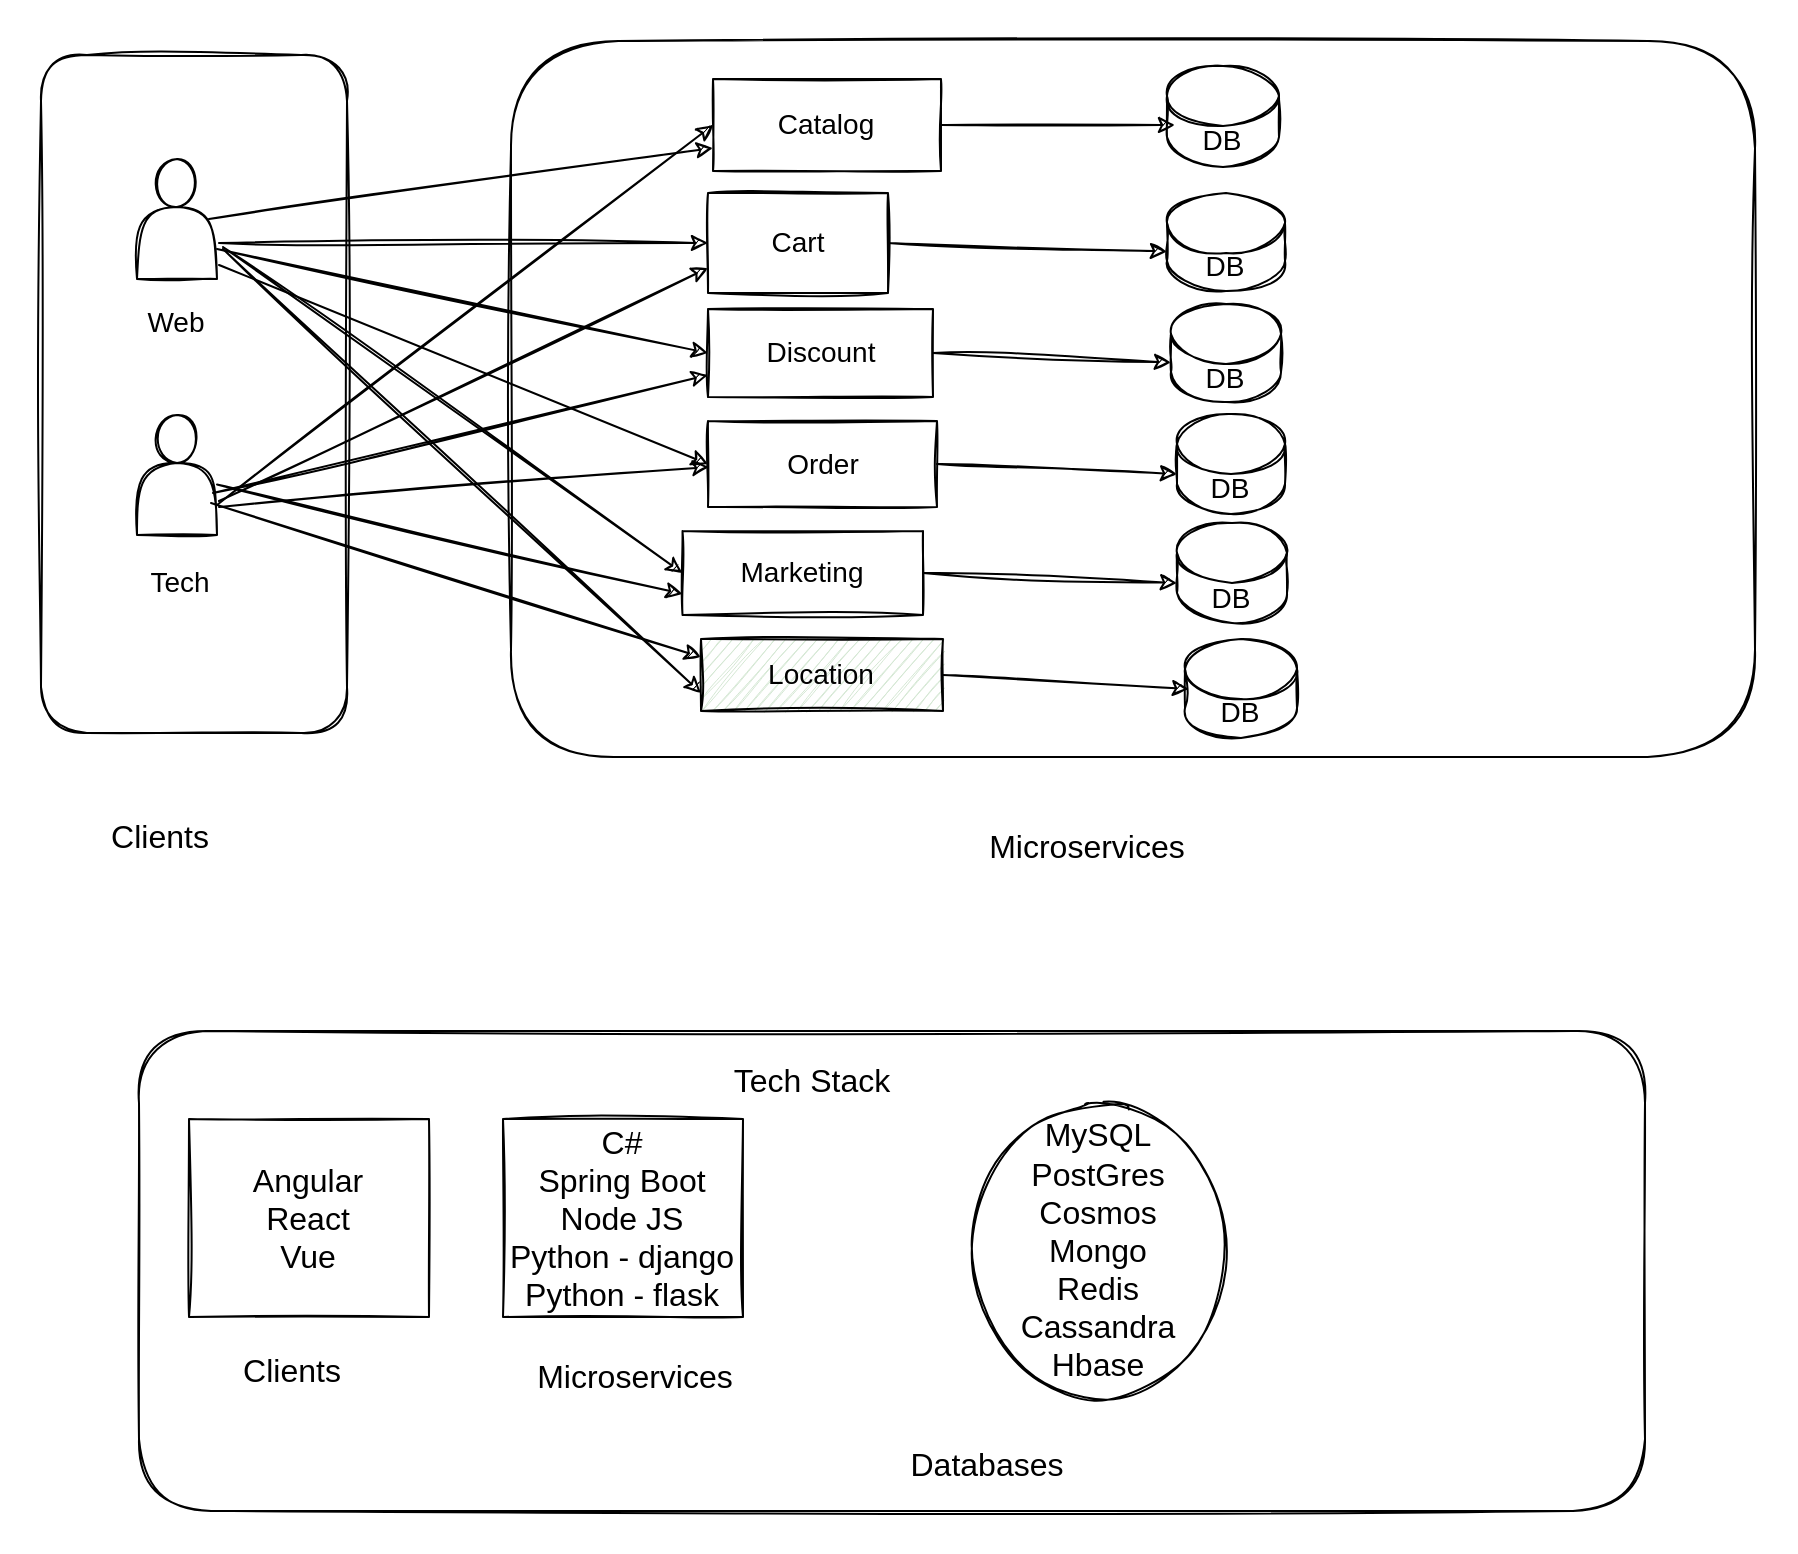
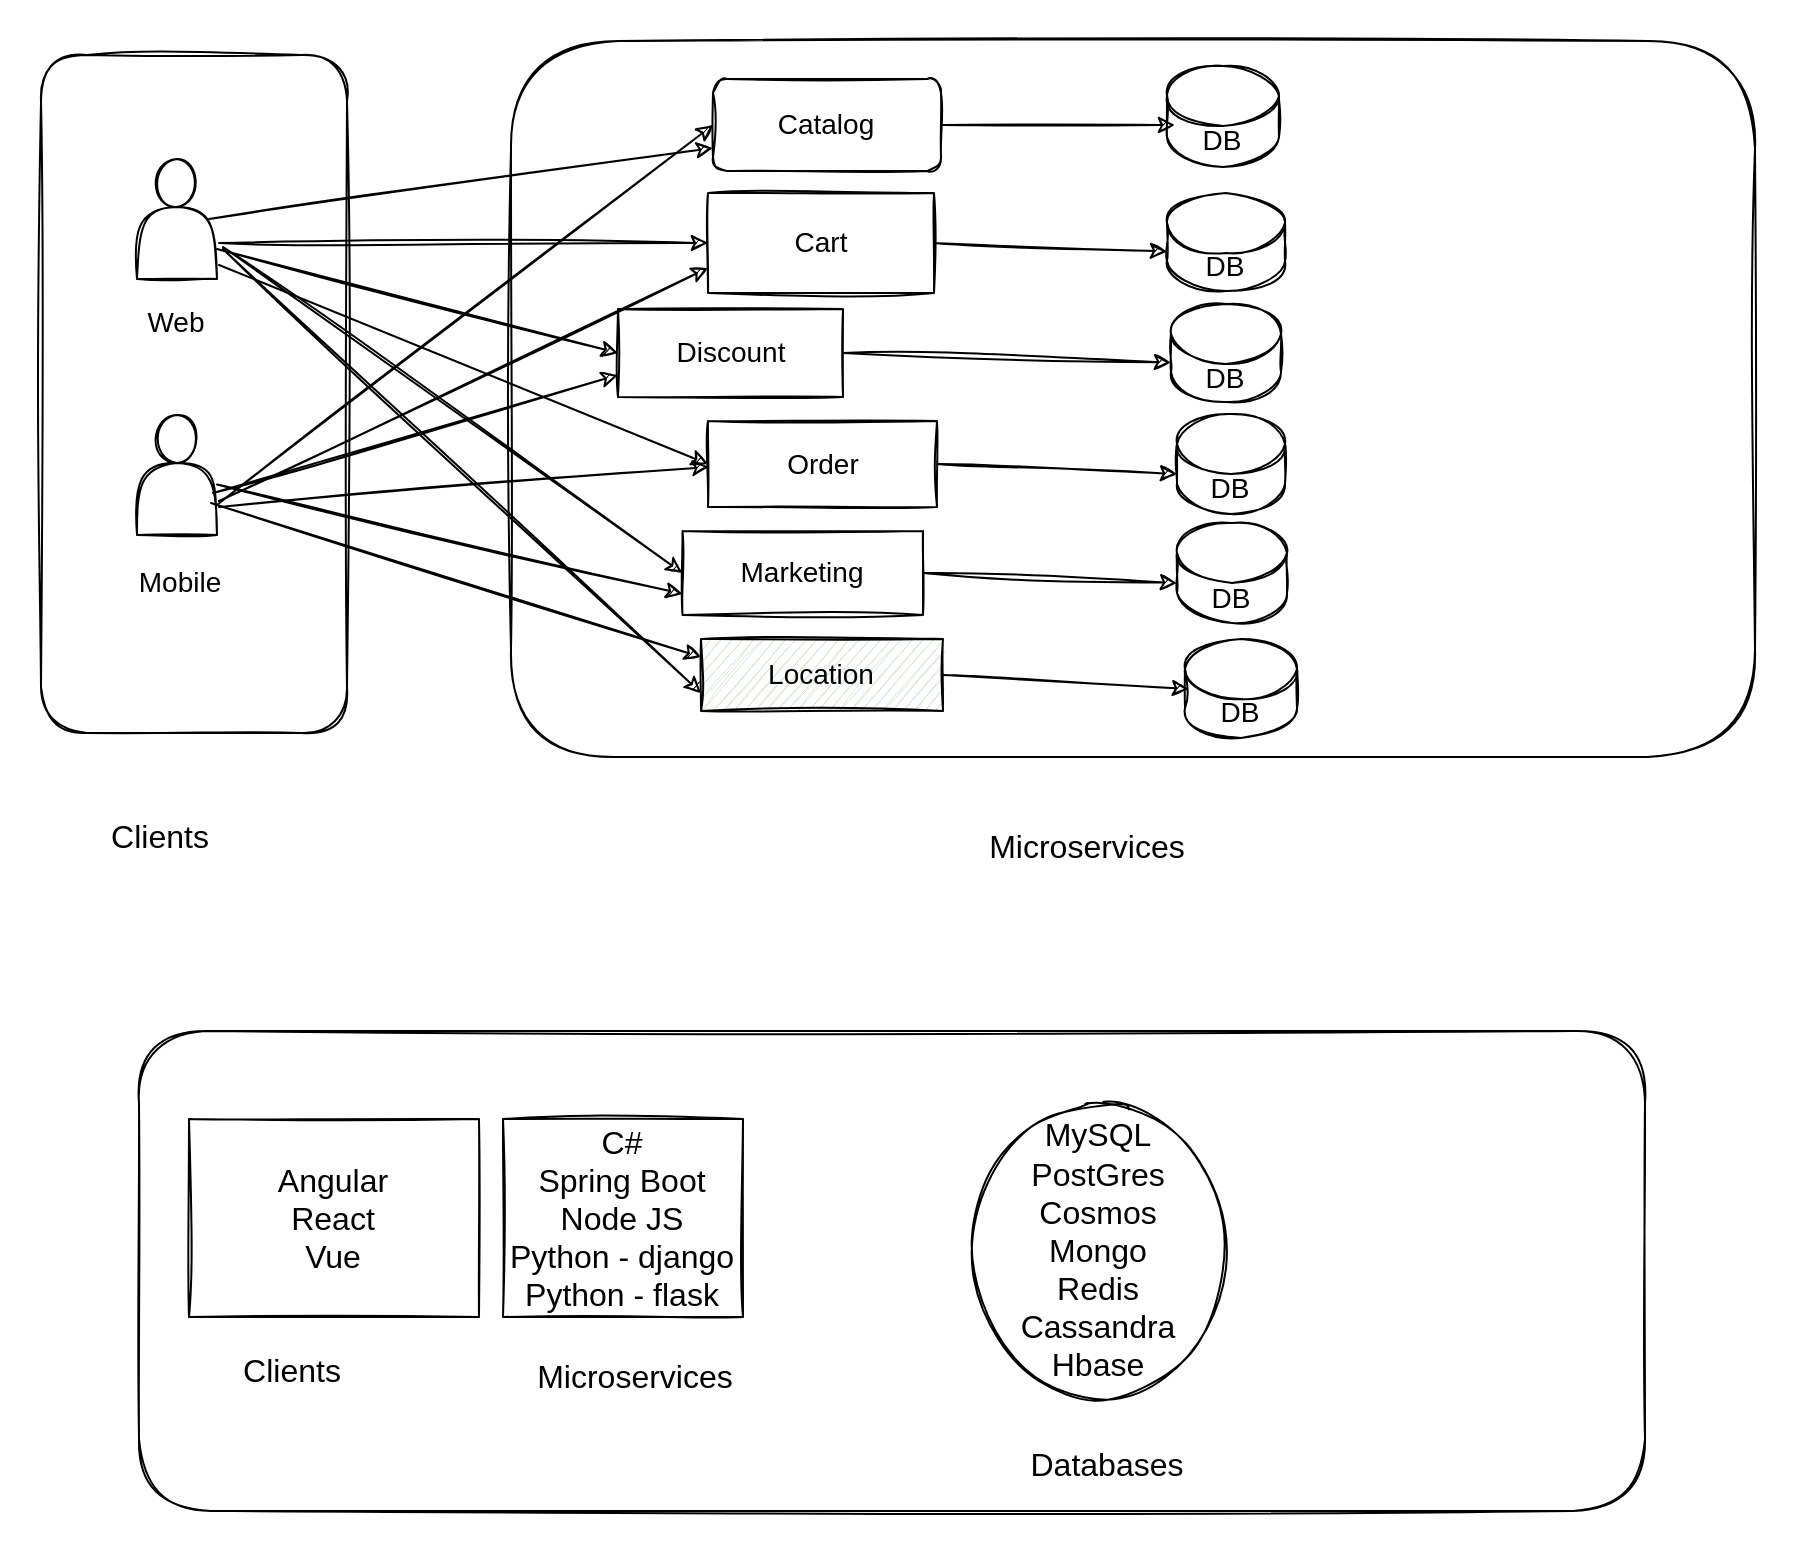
(827, 125) -> (827, 125)
(798, 243) -> (821, 243)
(821, 353) -> (731, 353)
(181, 583) -> (181, 583)
(813, 1081) -> none
(309, 1218) -> (334, 1218)
(988, 1464) -> (1108, 1464)
